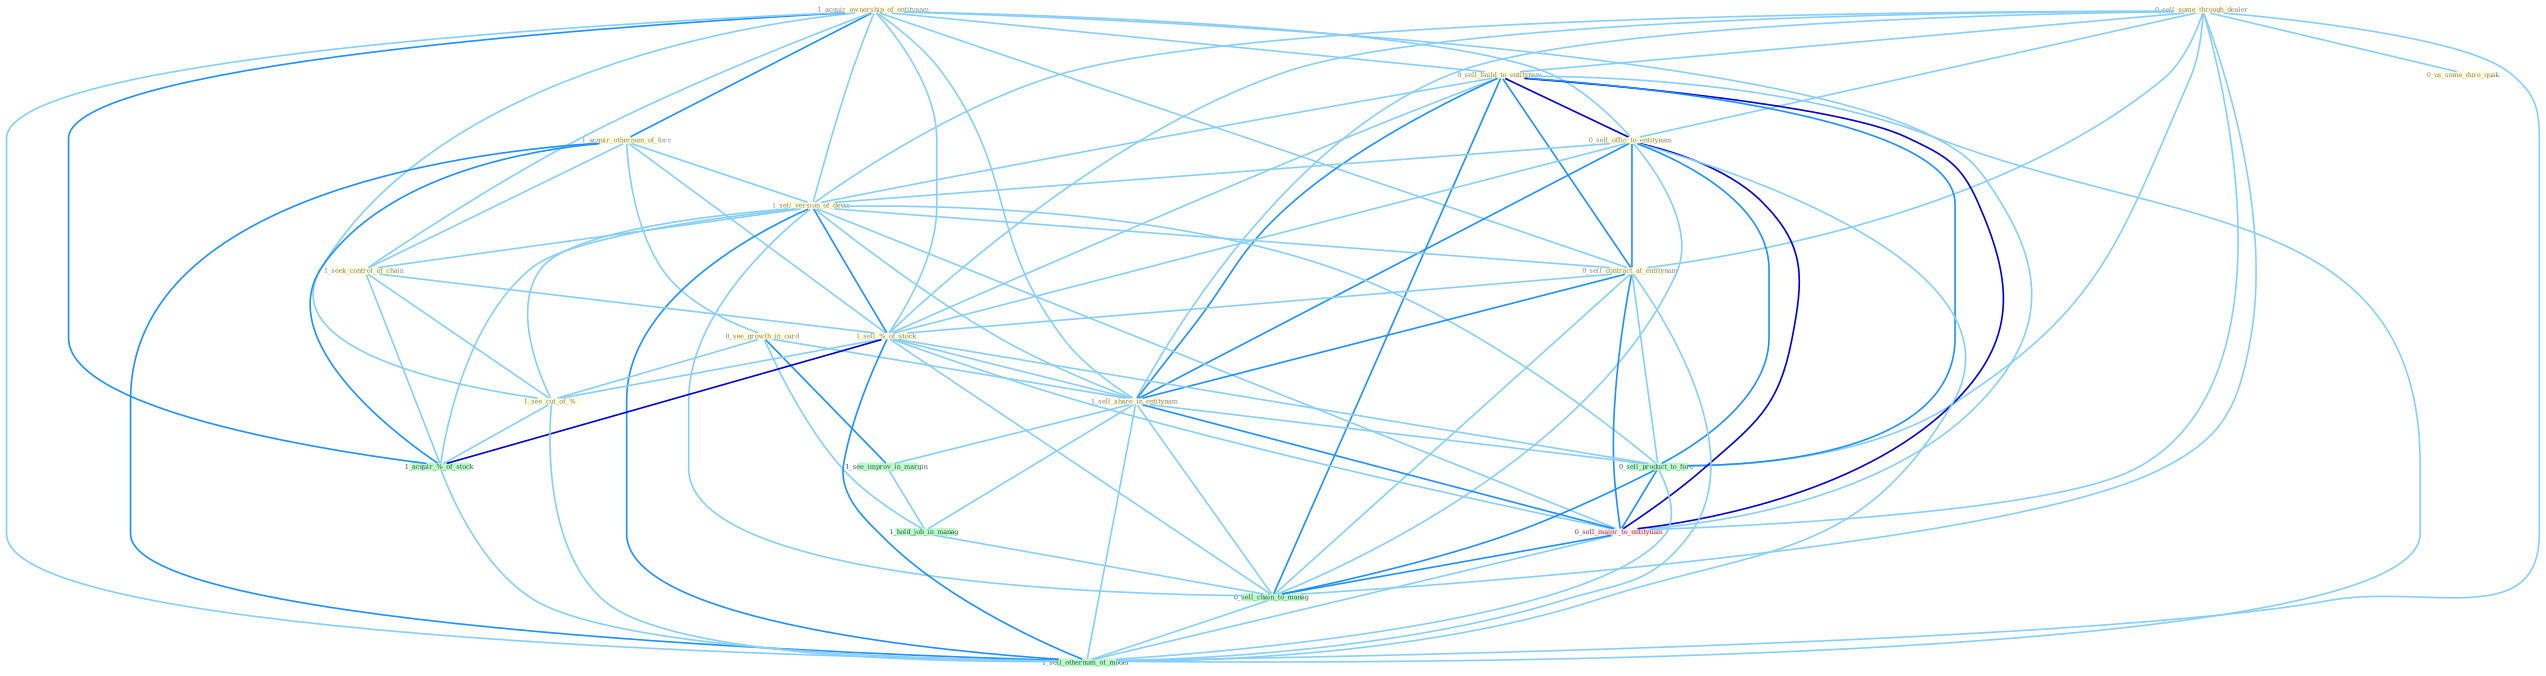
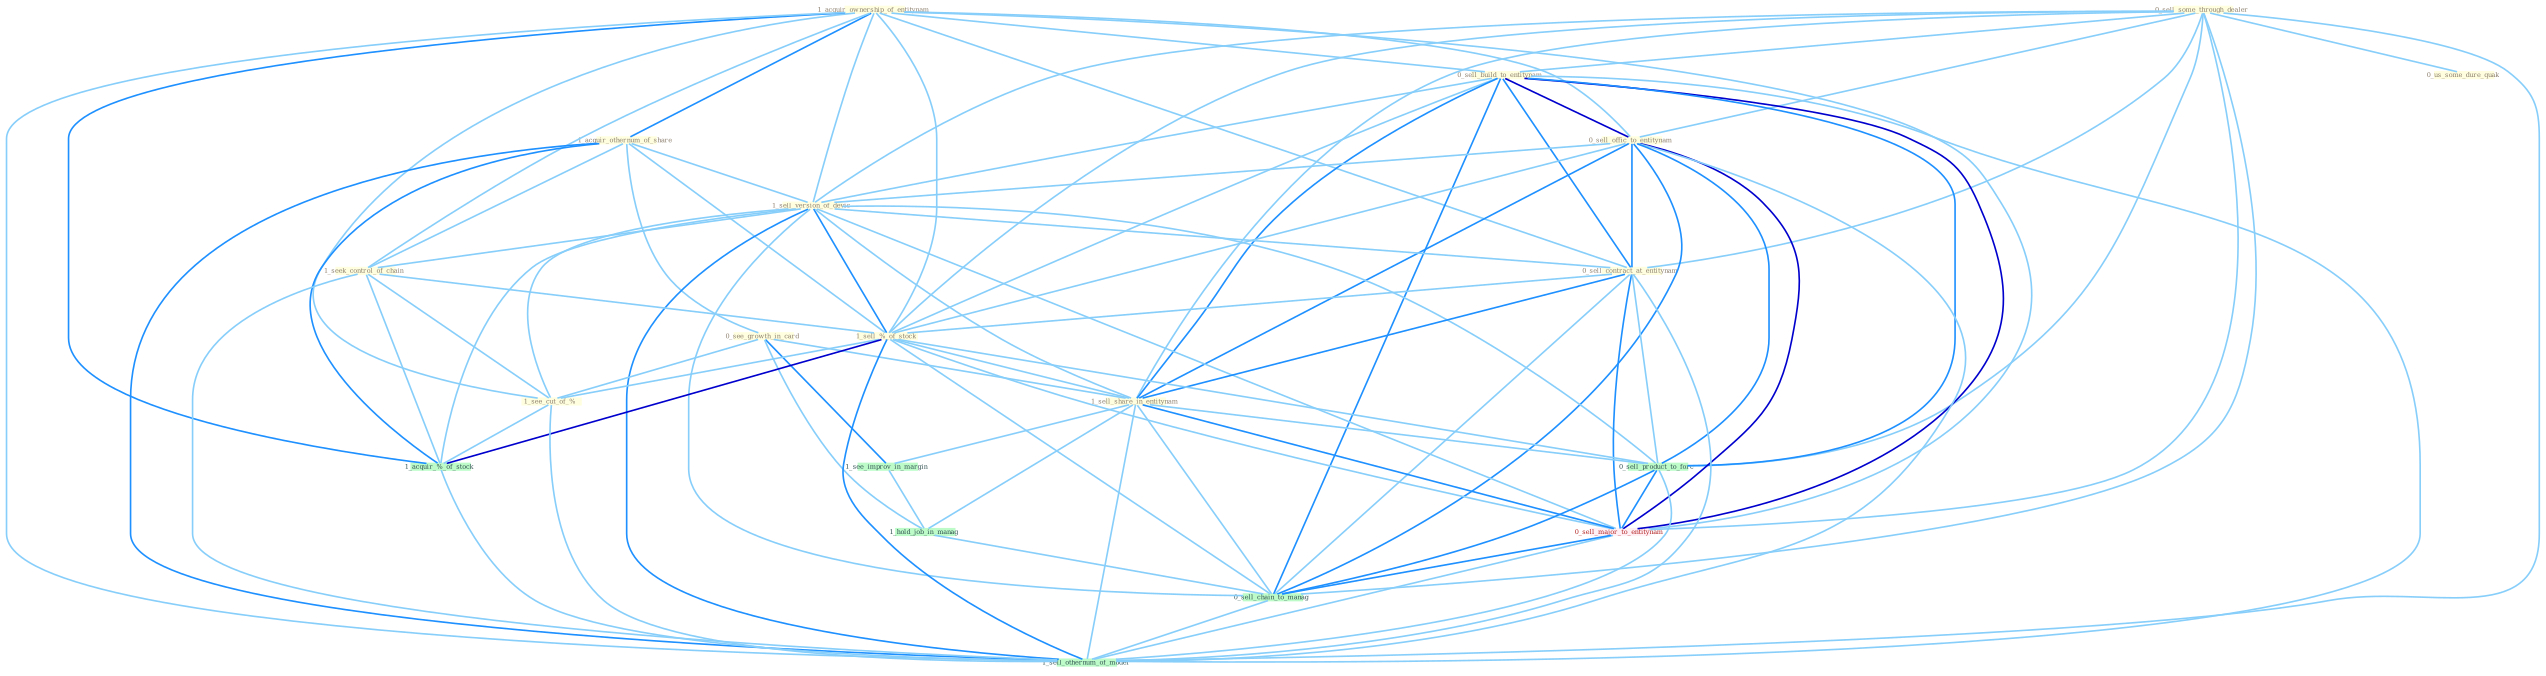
(627, 140) -> (627, 140)
(1013, 242) -> none
(1560, 422) -> (1560, 422)
none -> (377, 603)
